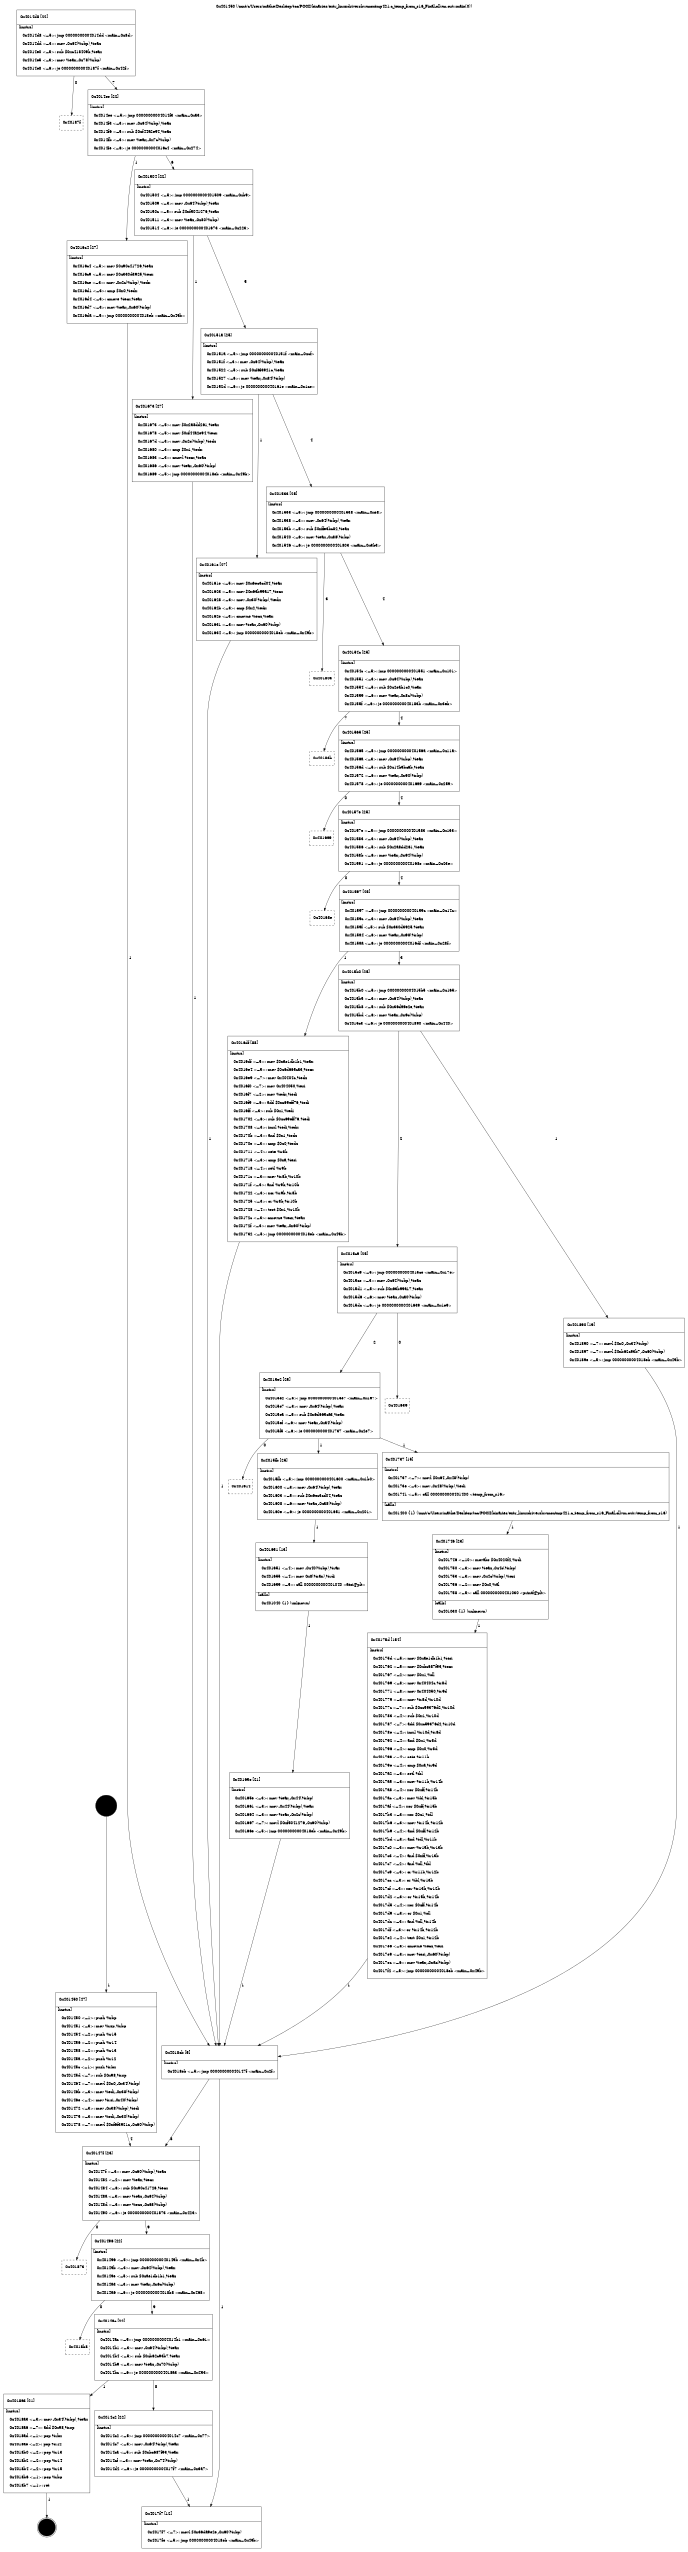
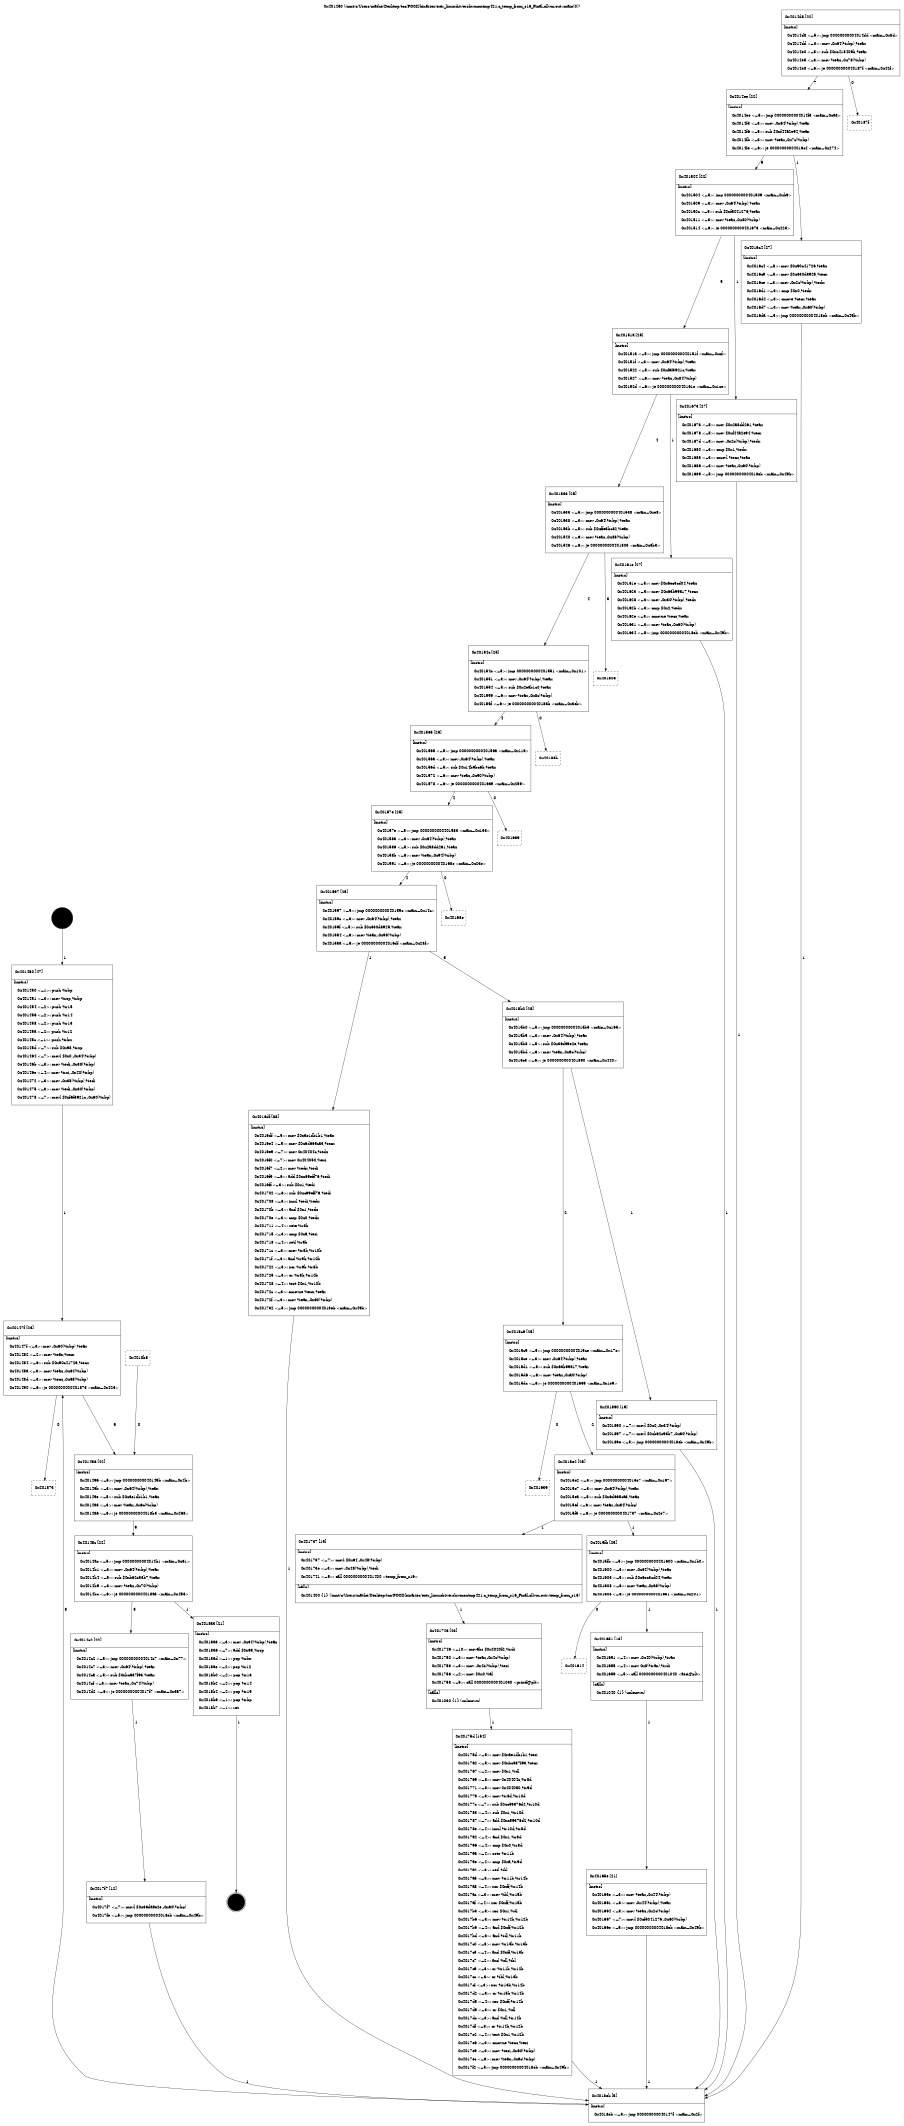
(345, 719) -> (540, 719)
(253, 1456) -> (583, 1627)
(131, 2139) -> (64, 1213)
(220, 2292) -> (317, 2093)
(90, 2317) -> (136, 1409)
